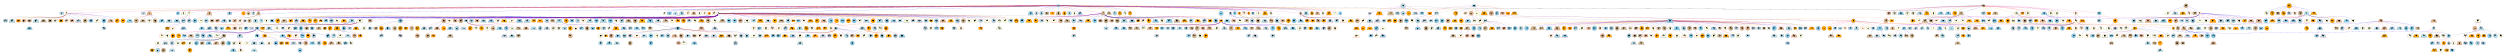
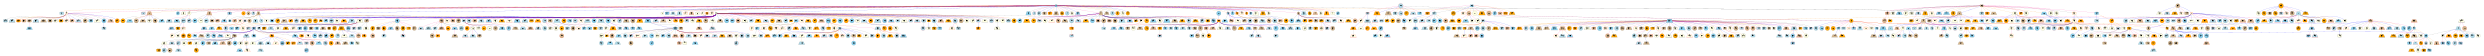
(235, 28) -> none
